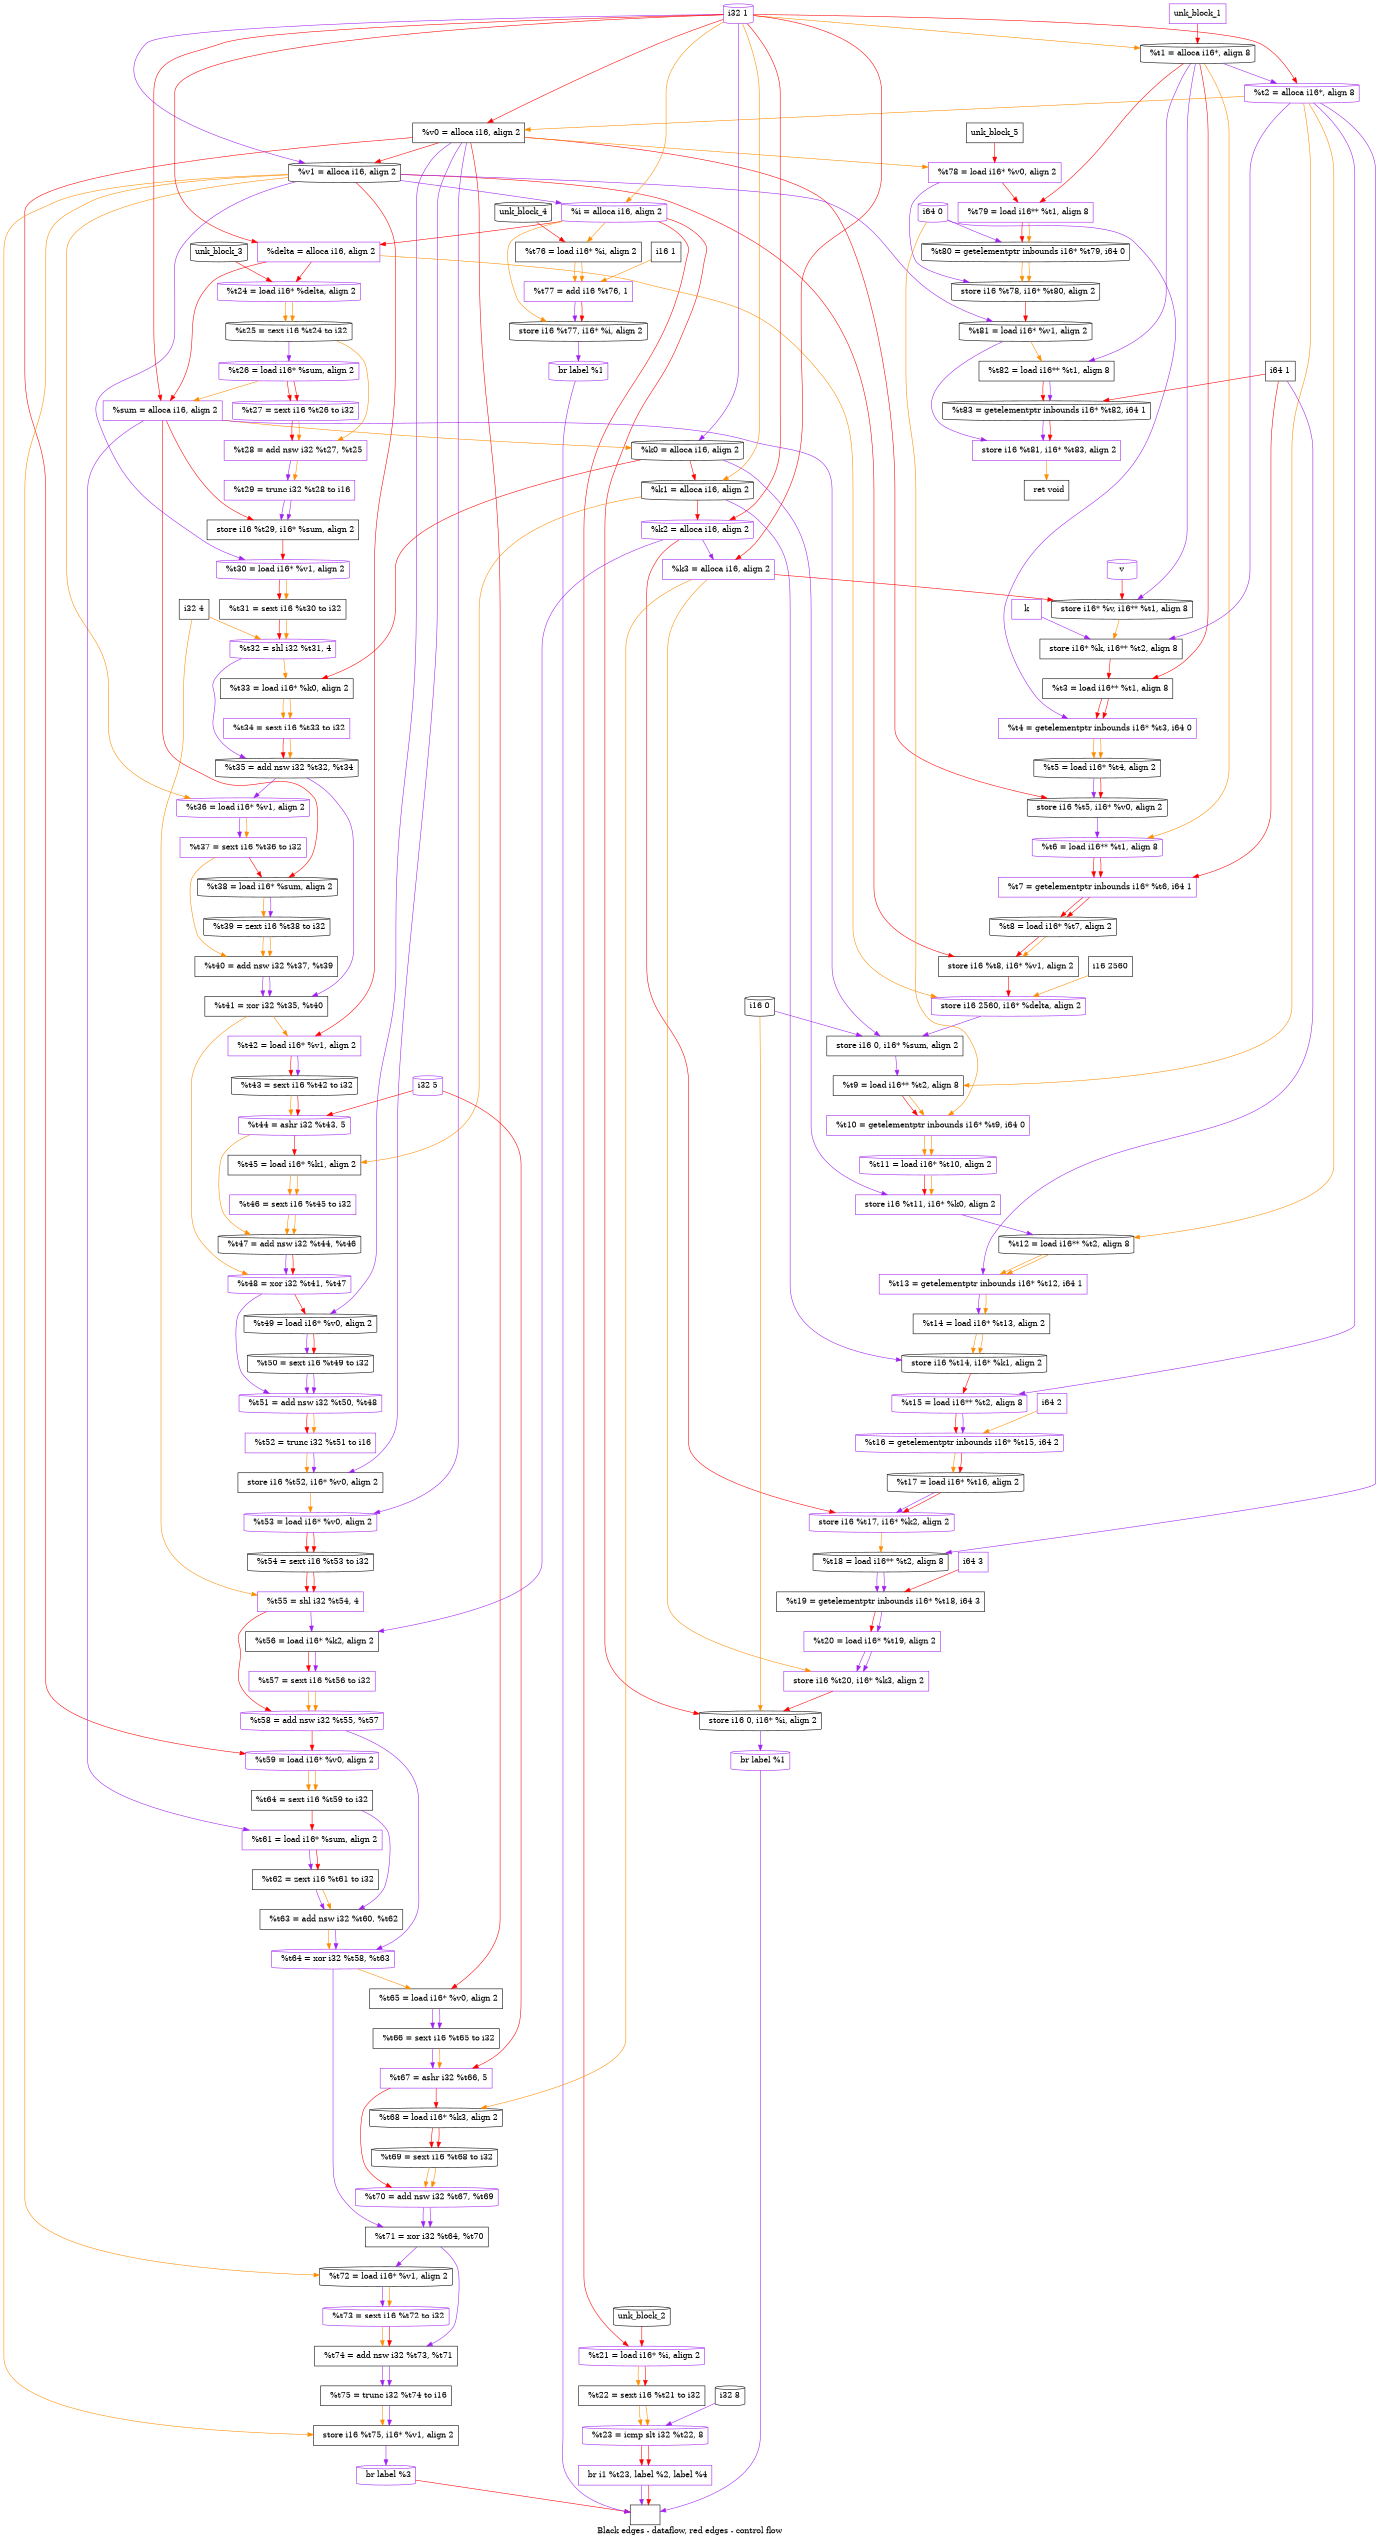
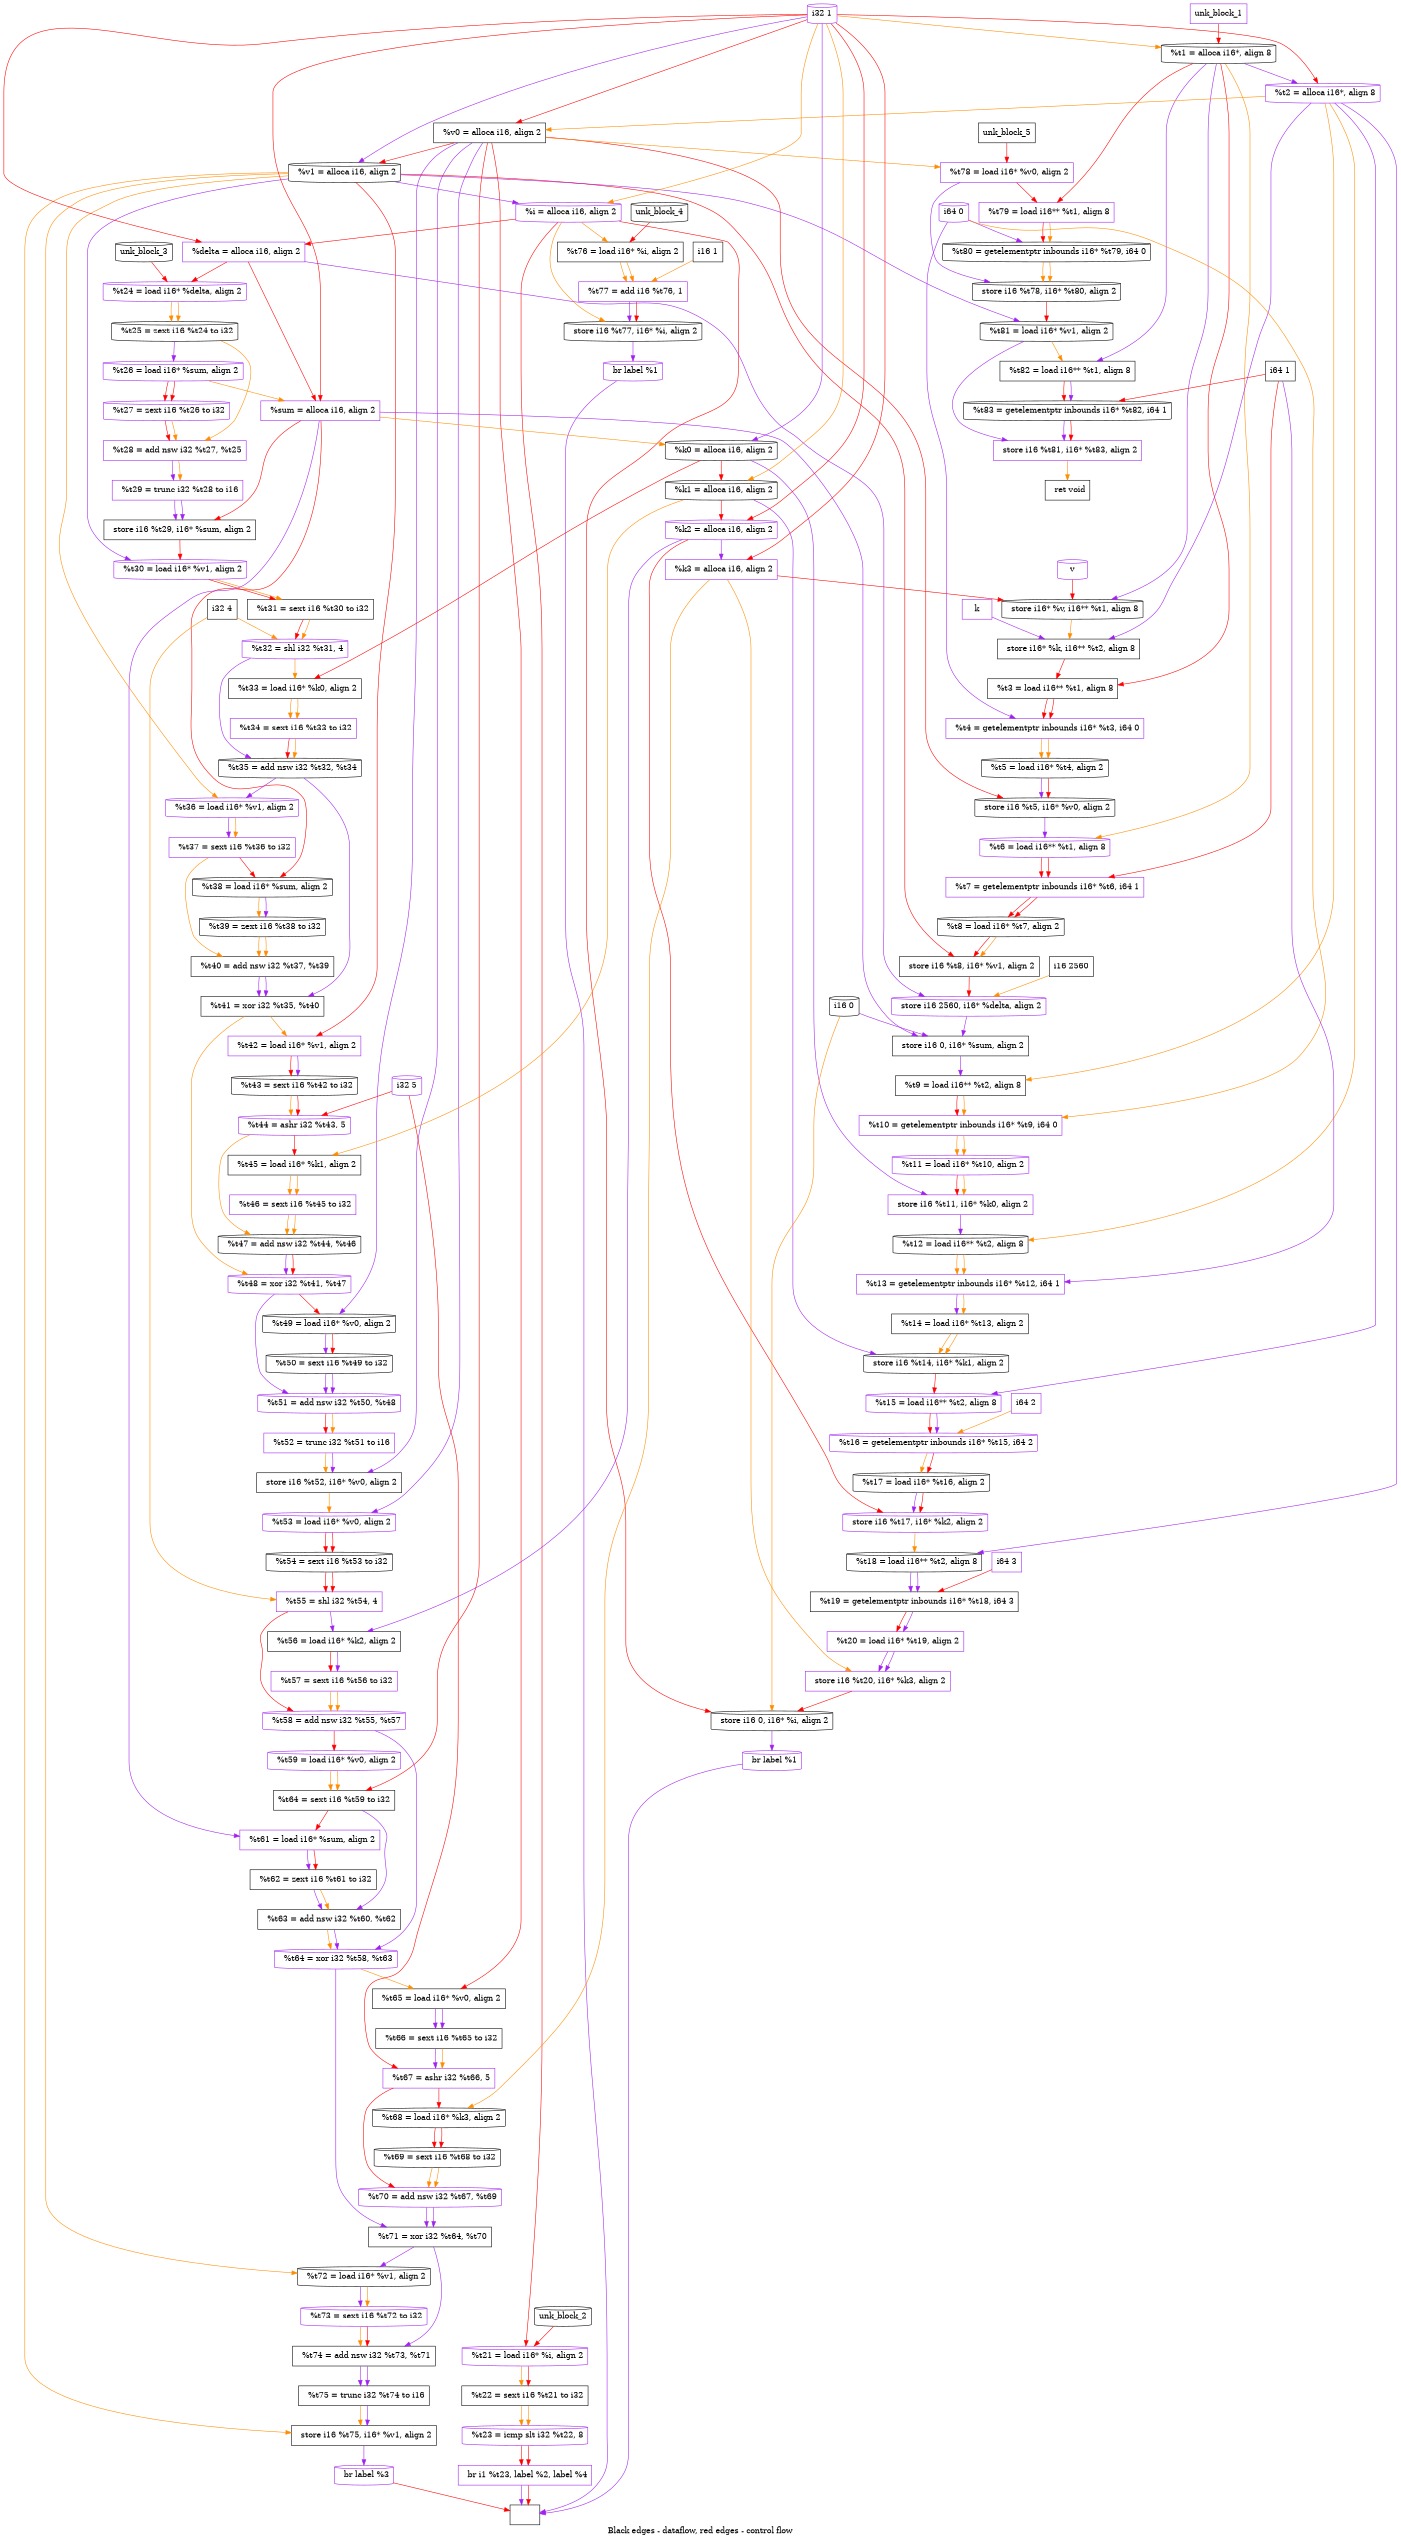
(853, 468) -> (819, 455)
(46, 853) -> (479, 986)
(730, 2396) -> none
